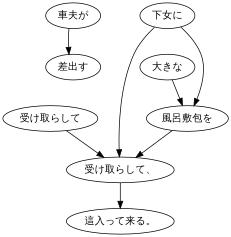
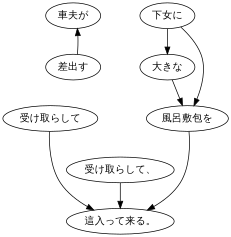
(68, 38) -> (78, 45)
(124, 84) -> (167, 38)
(82, 142) -> (56, 175)
(157, 142) -> (184, 175)
